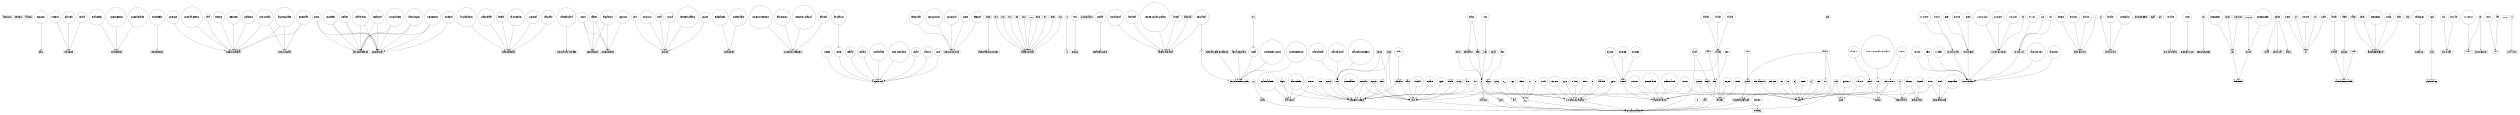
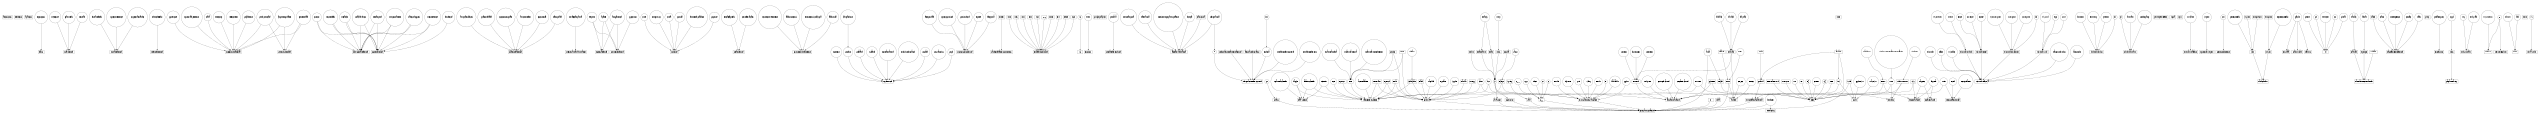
(501, 17) -> (506, 17)
(928, 52) -> (939, 52)
(1501, 100) -> (1510, 100)
